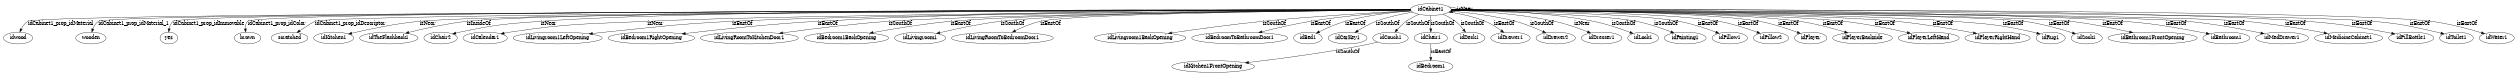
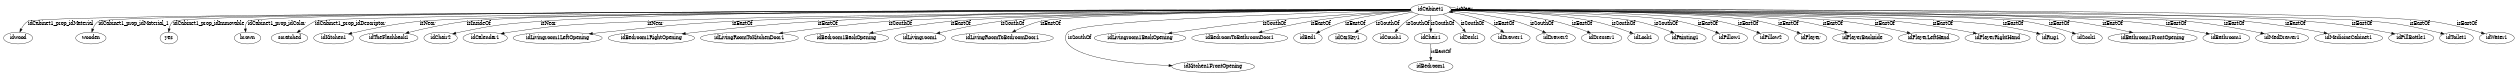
(1582, 24) -> (1582, 24)
(1313, 54) -> (1180, 19)
